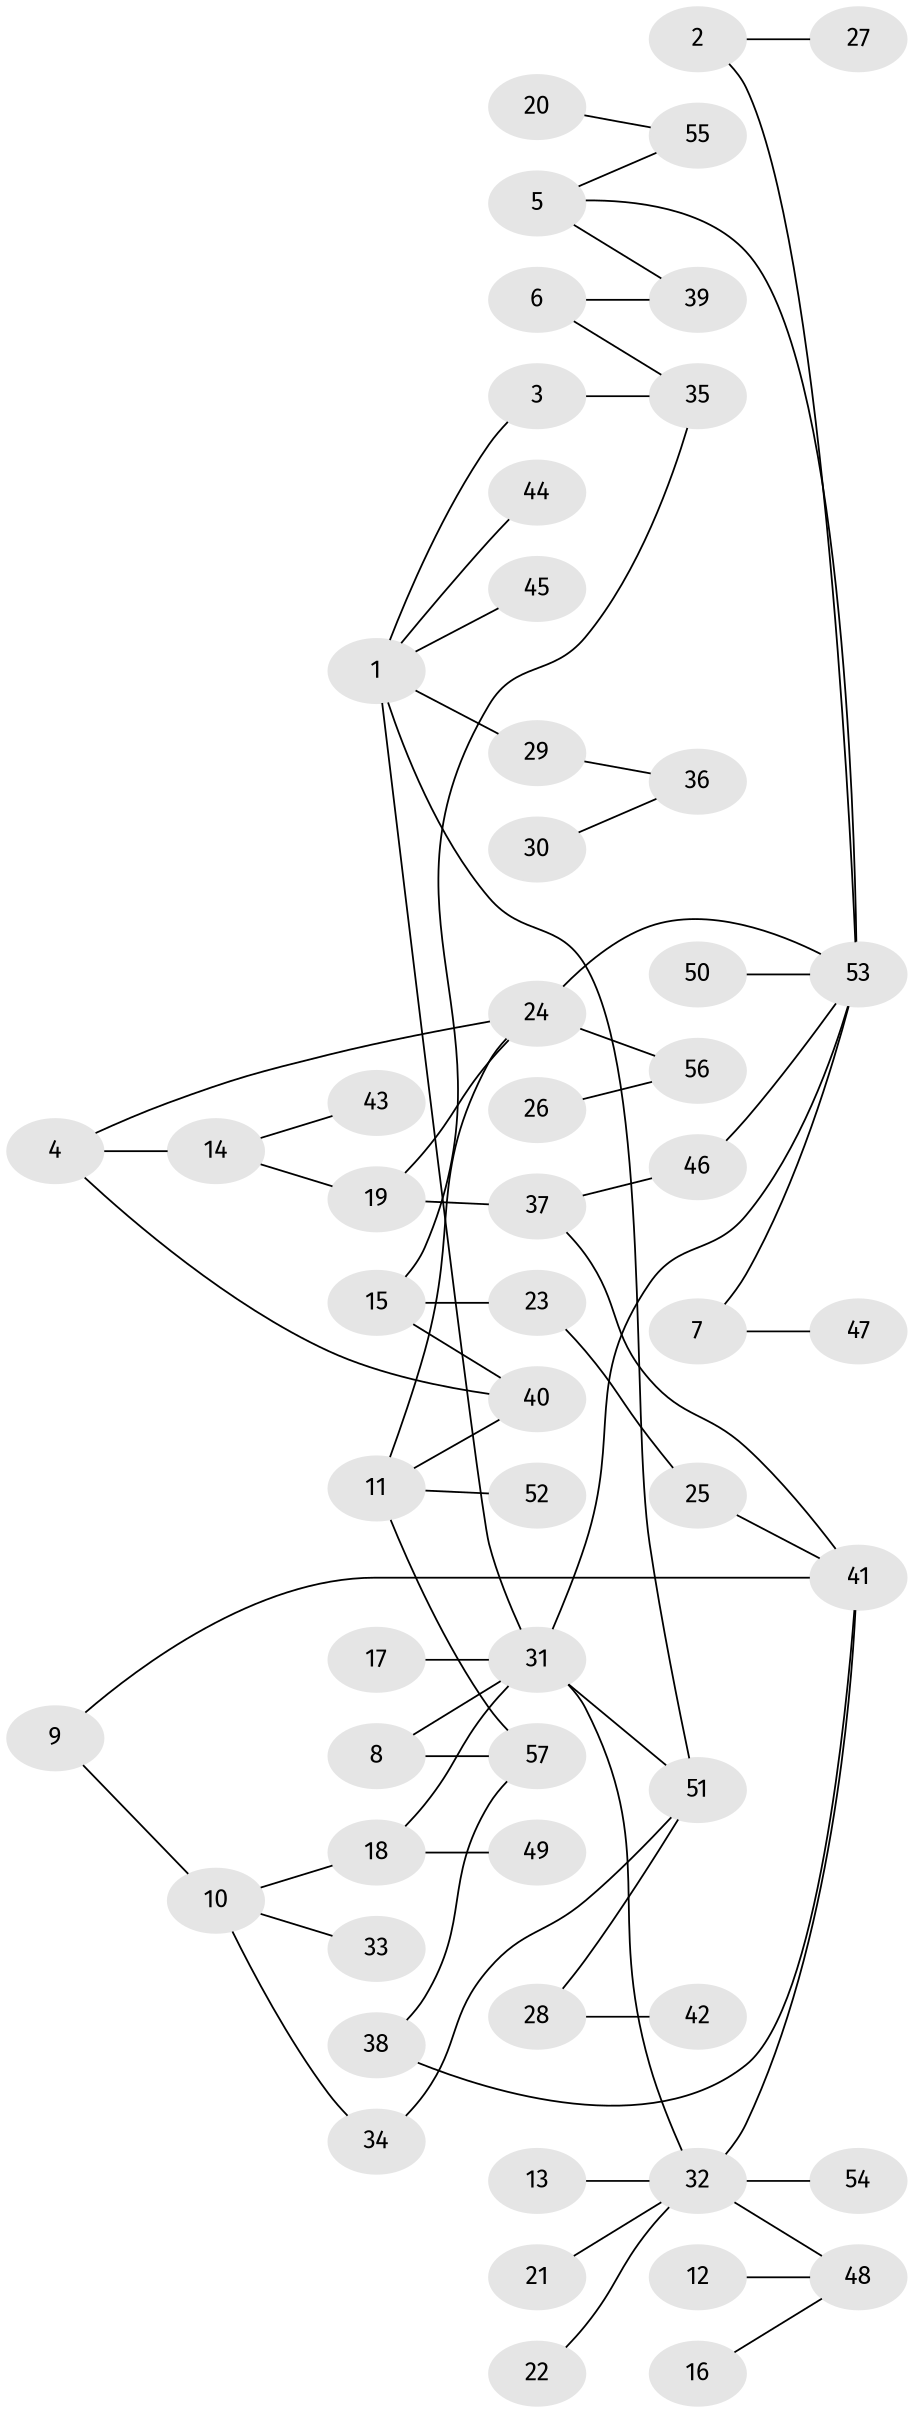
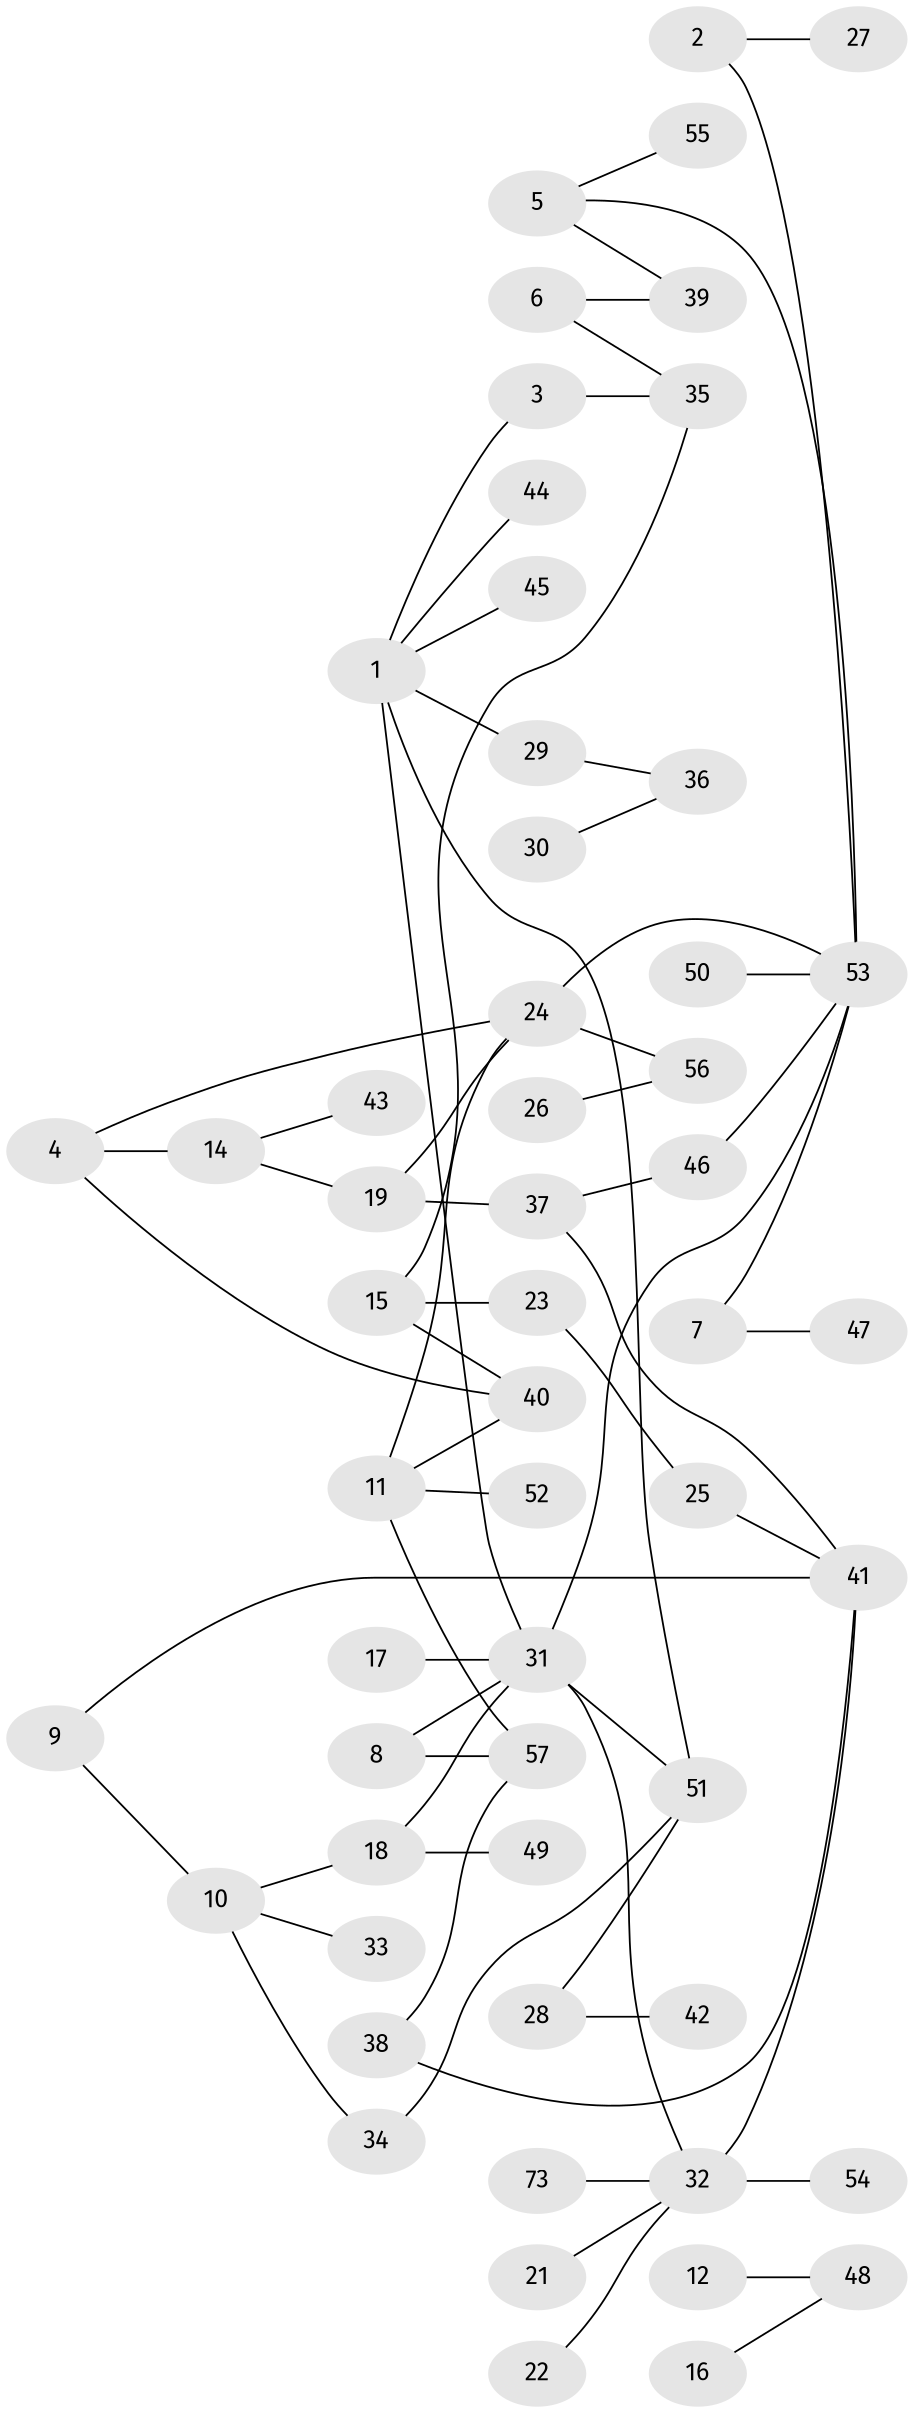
(537, 107) -> none
(537, 2181) -> (537, 2181)
(778, 2229) -> none
